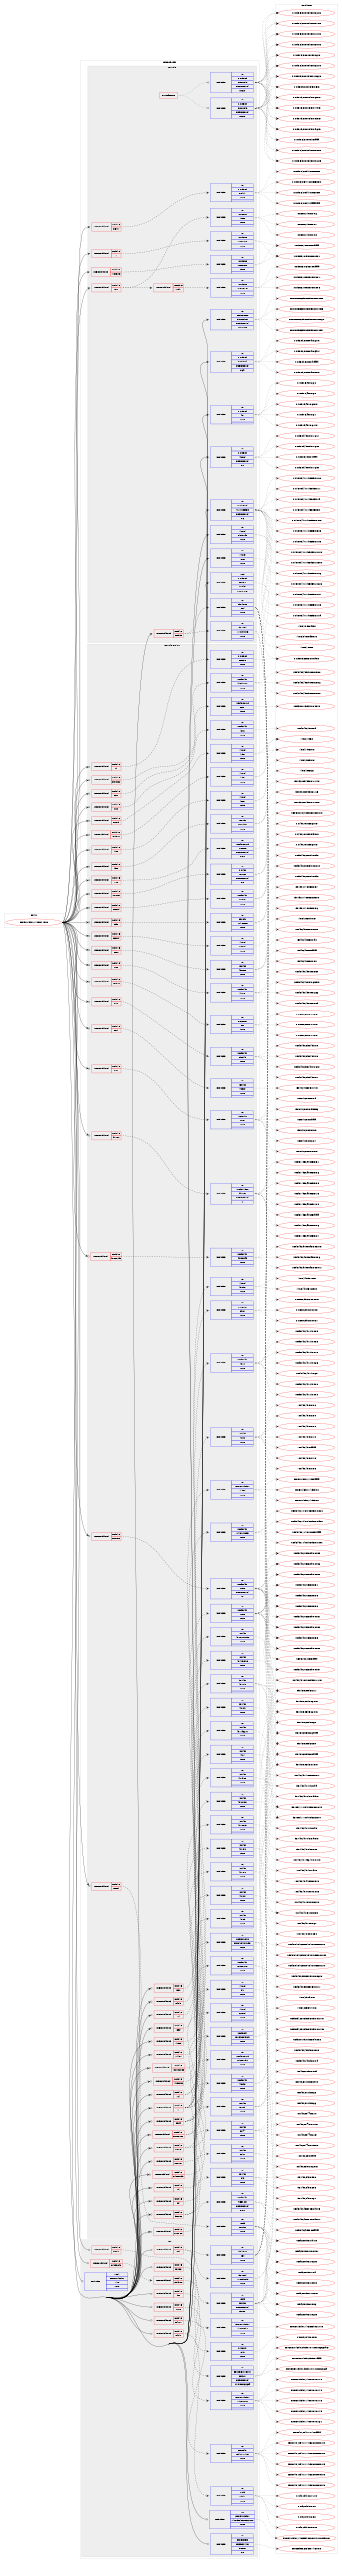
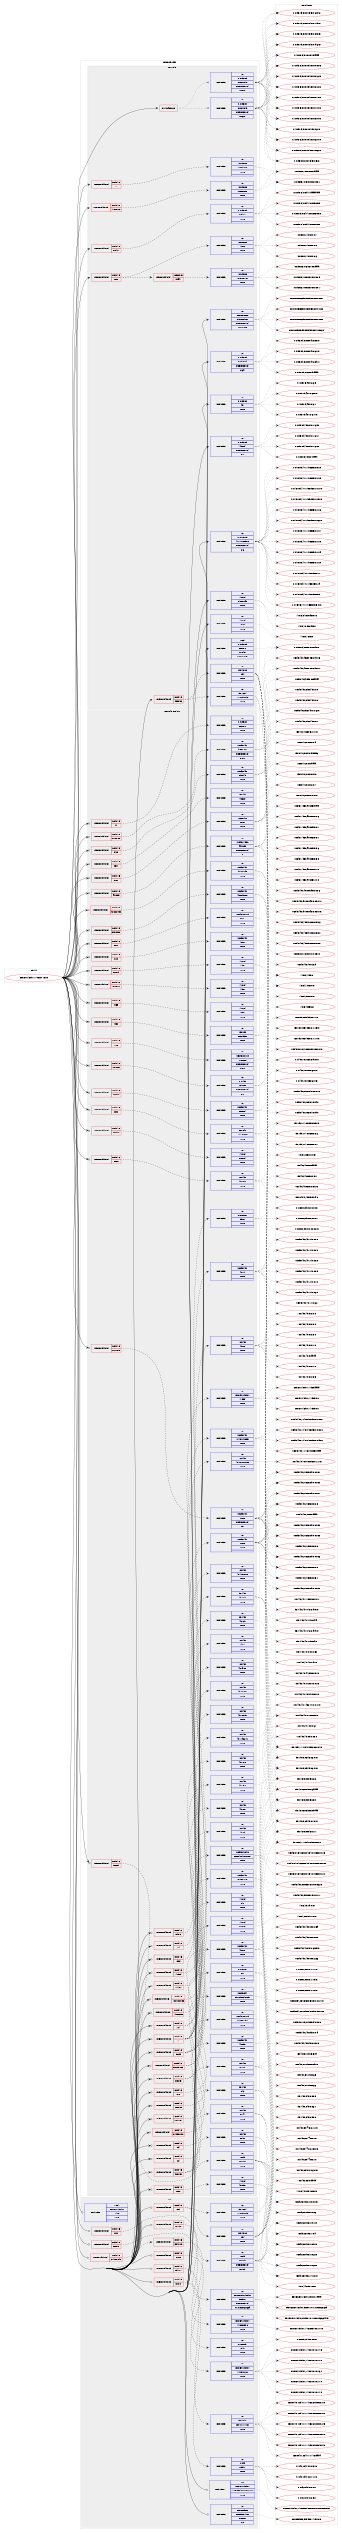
(307, 383) -> none
none -> (76, 523)
(307, 940) -> (307, 1197)
